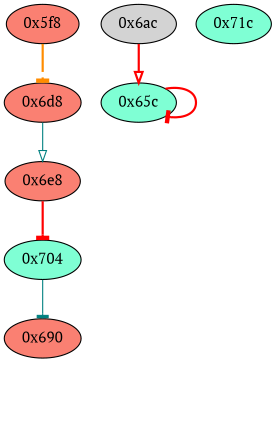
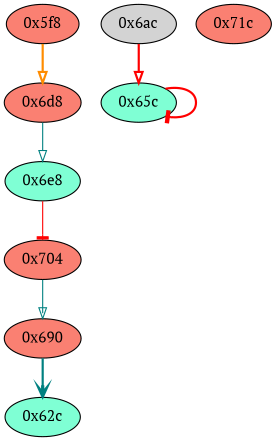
(234, 24) -> (234, 24)
(43, 58) -> (43, 58)
(43, 181) -> (43, 181)
(43, 218) -> (43, 218)
(43, 260) -> (43, 260)
(43, 296) -> (43, 296)
none -> (43, 417)
